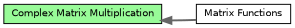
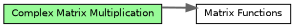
(184, 20) -> (174, 8)
